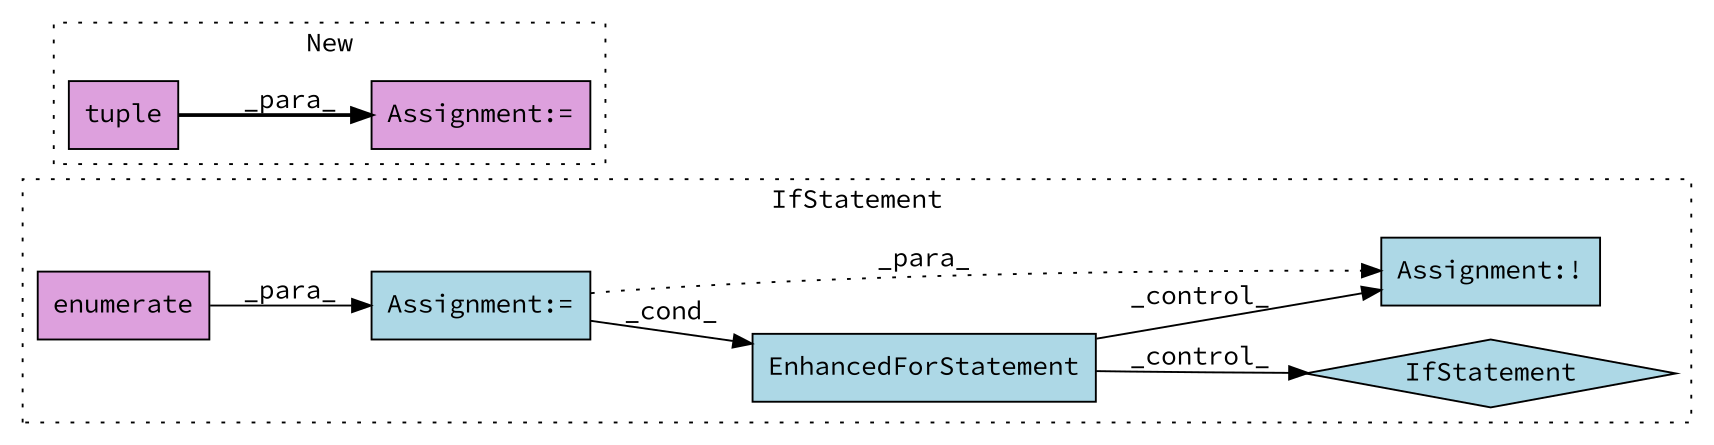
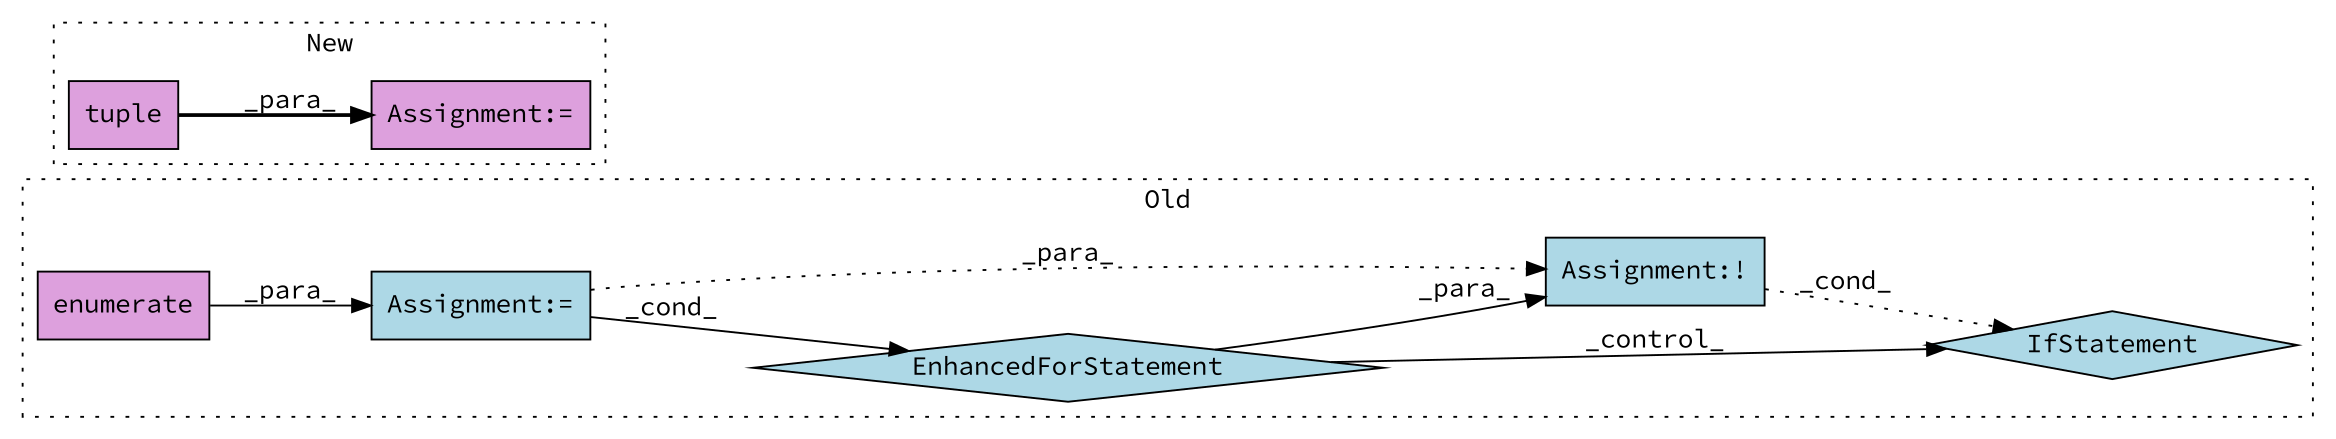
(857, 201) -> (1168, 201)
(1201, 297) -> (1465, 290)
none -> (1879, 308)
(924, 368) -> (1068, 368)
